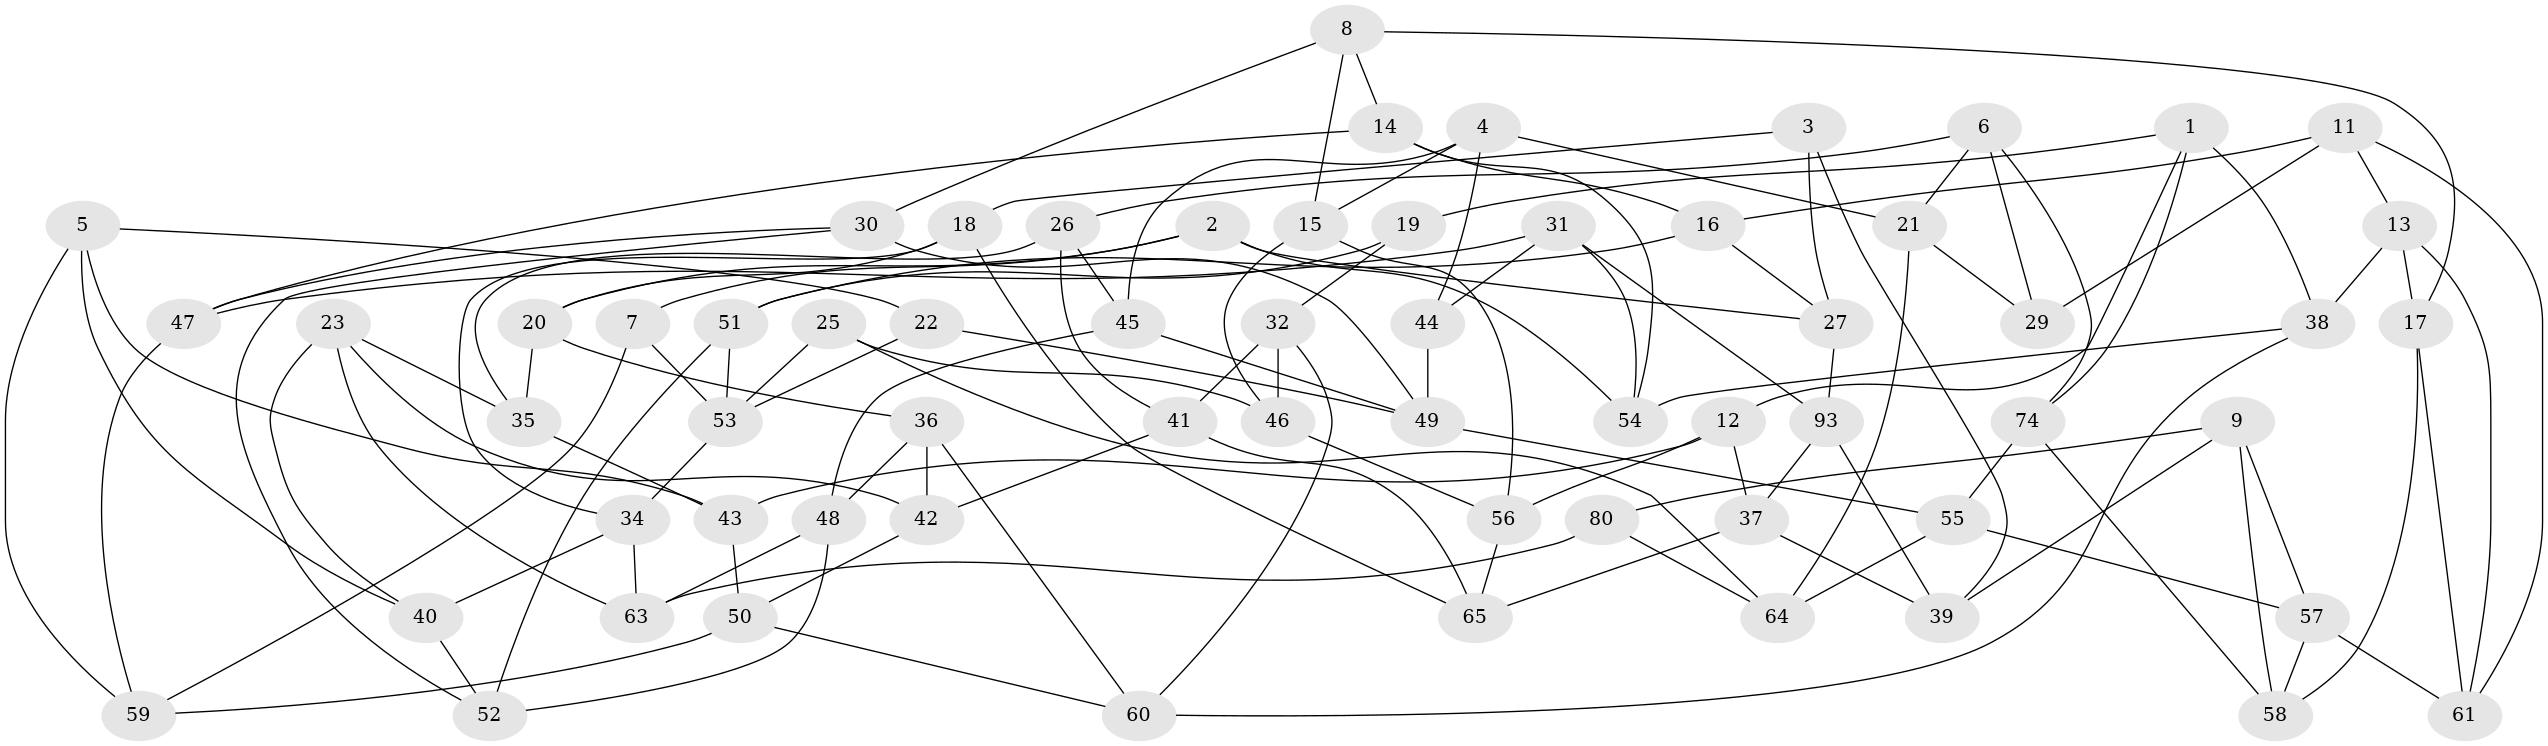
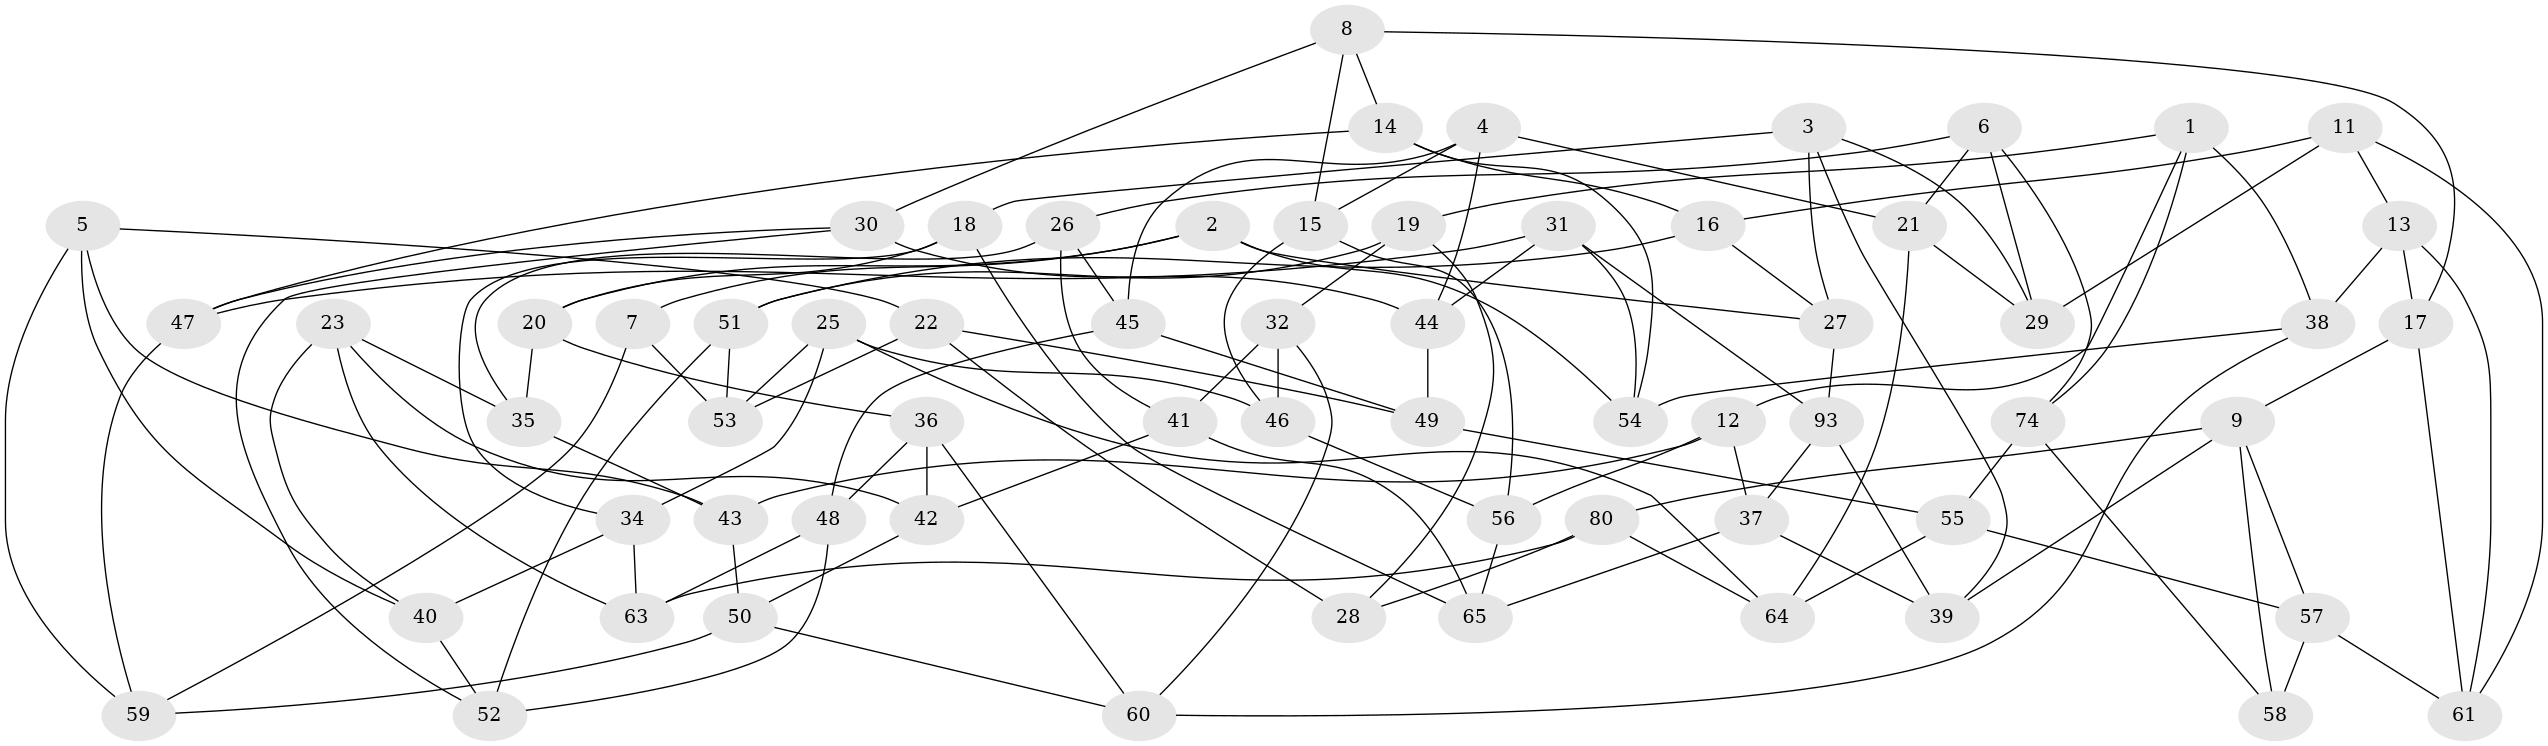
none -> (1959, 202)
(1290, 283) -> (1262, 280)
(681, 470) -> (768, 451)
(2400, 540) -> (2327, 373)
none -> (1349, 618)
